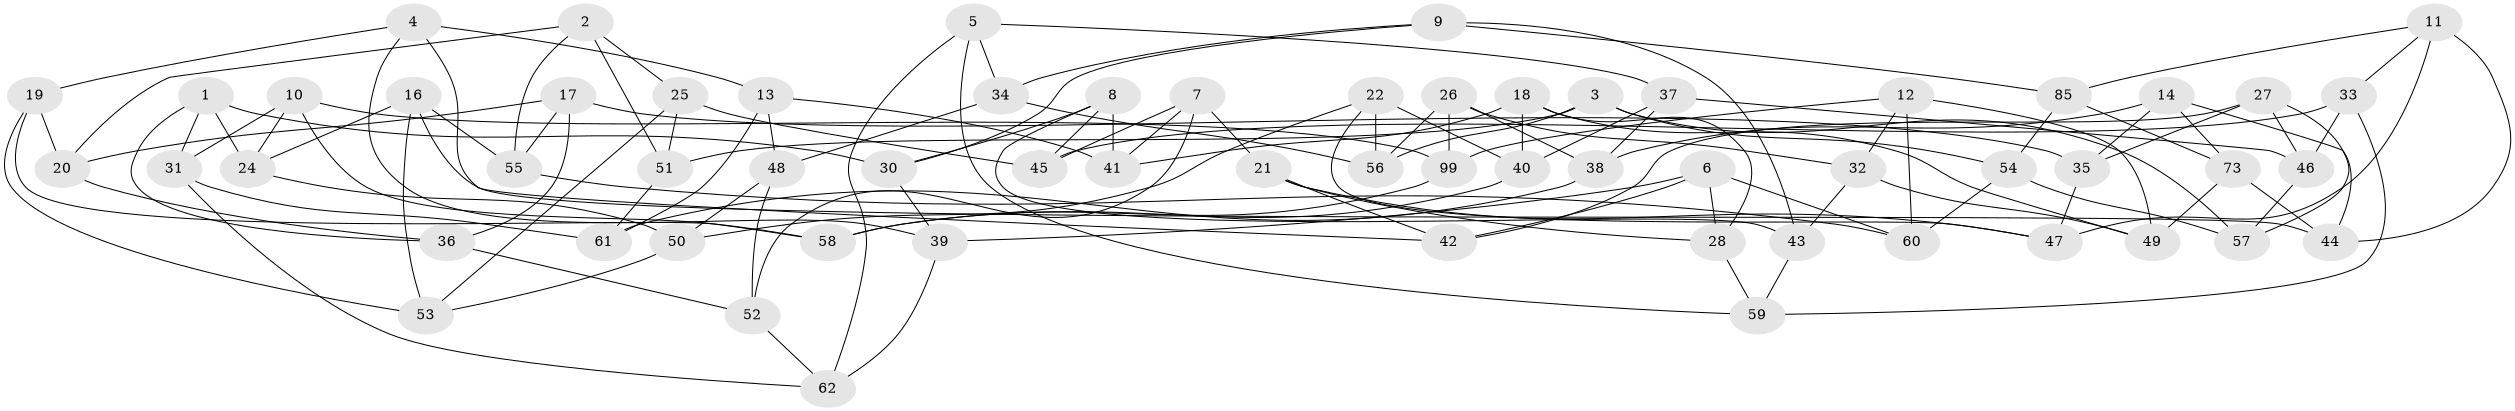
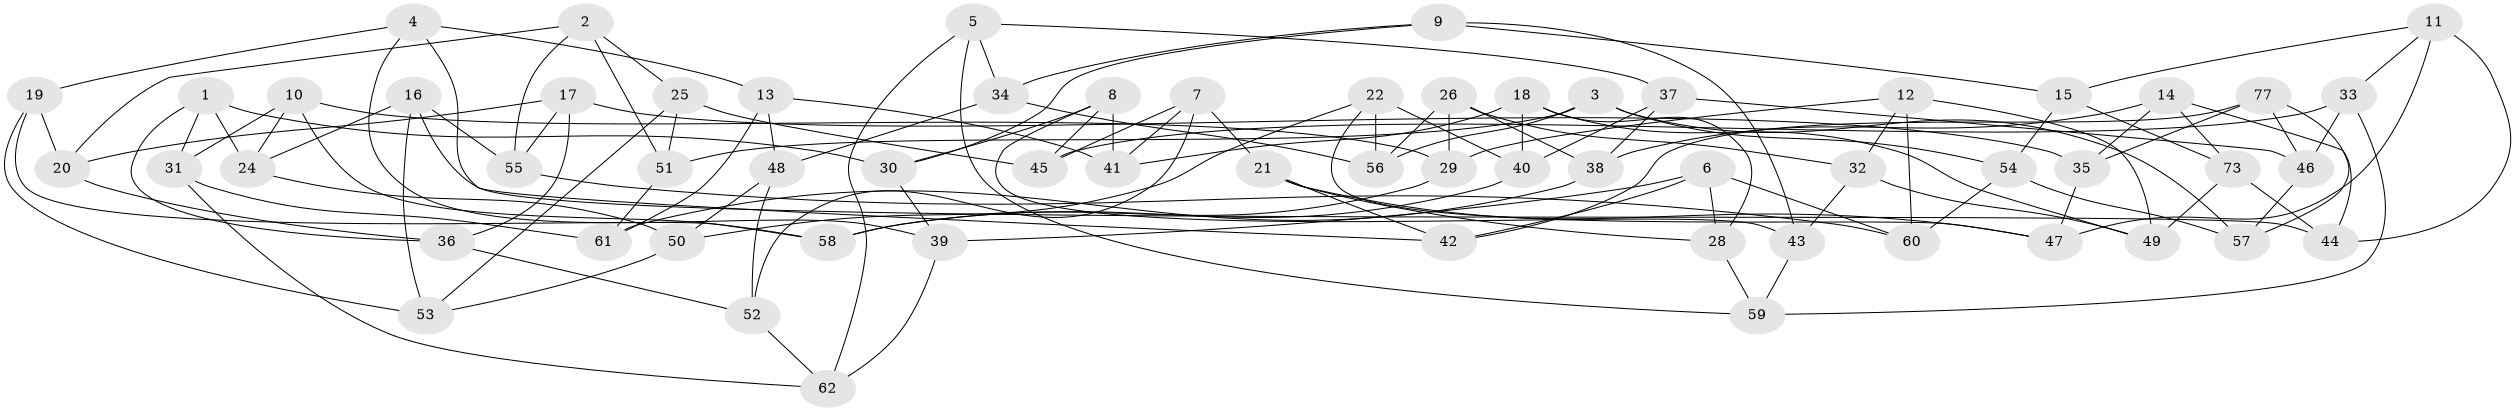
(2064, 96) -> (2064, 96)
(2263, 96) -> (2263, 96)
(1449, 169) -> (1449, 169)
